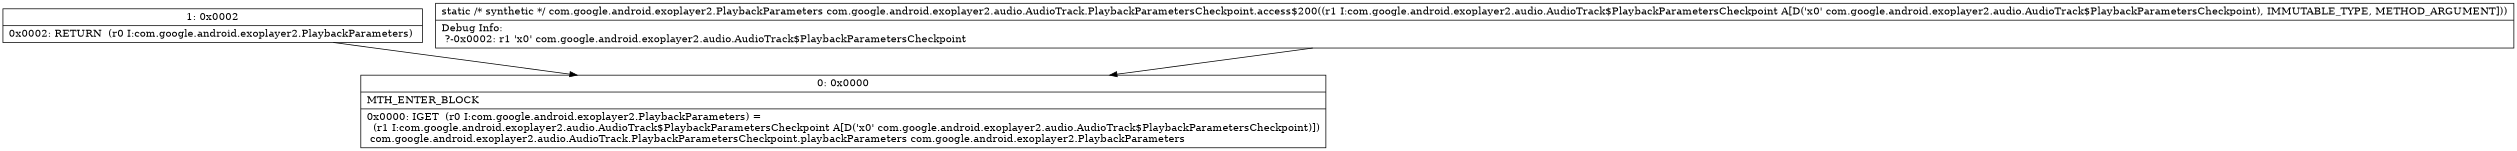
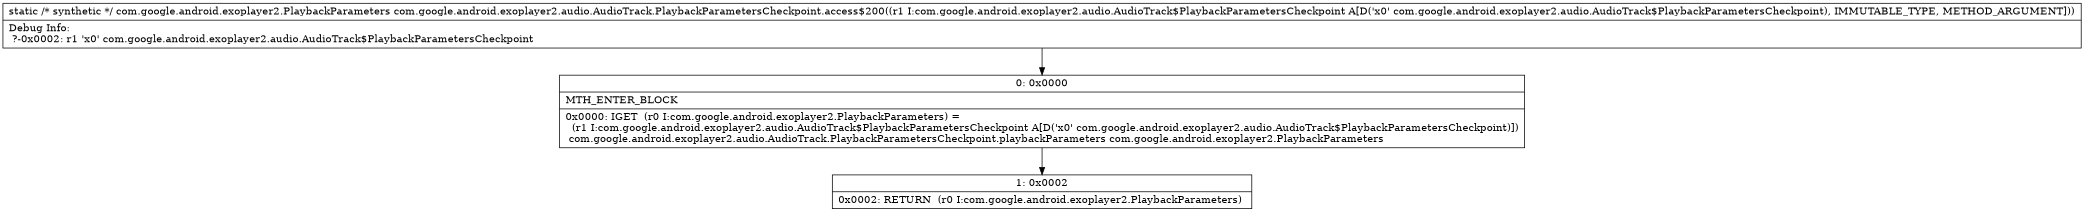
(451, 58) -> (1042, 158)
